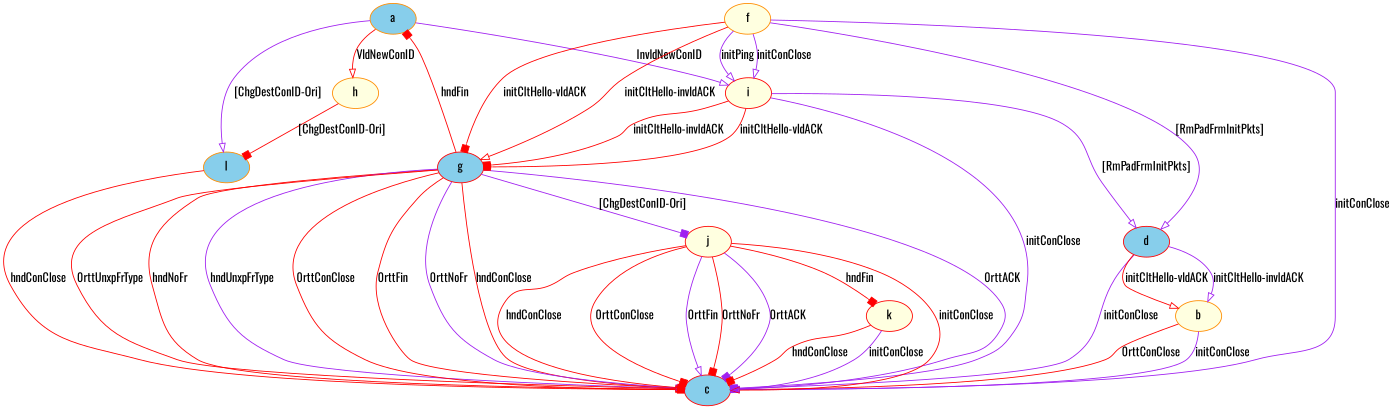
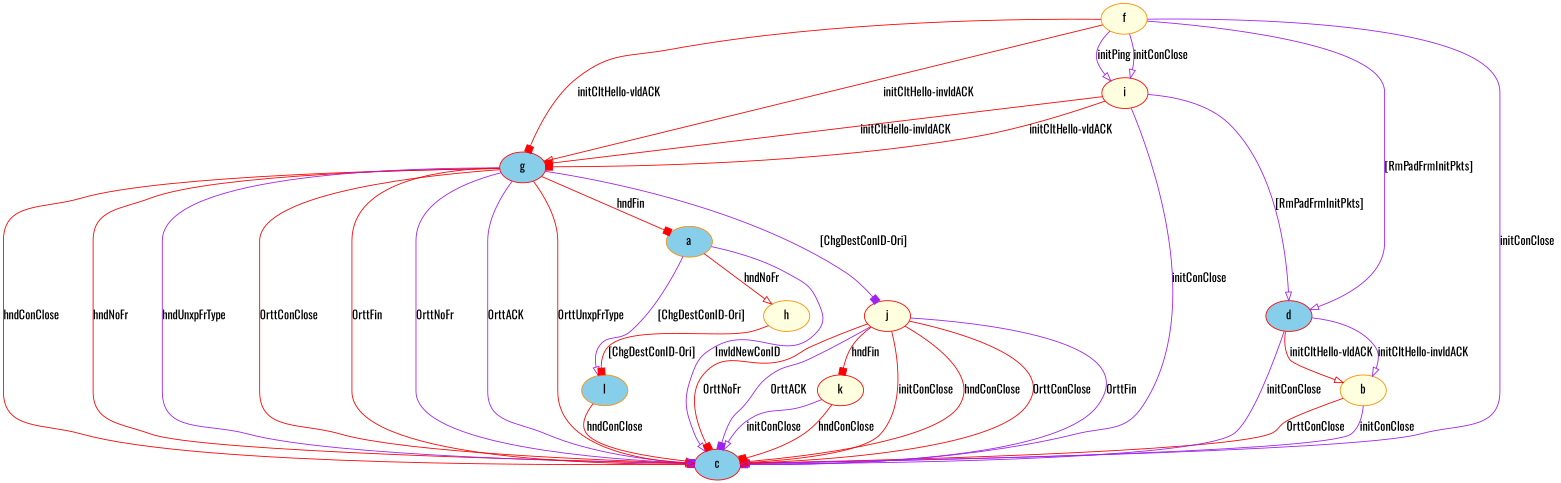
(554, 46) -> (790, 345)
(387, 56) -> (763, 279)
